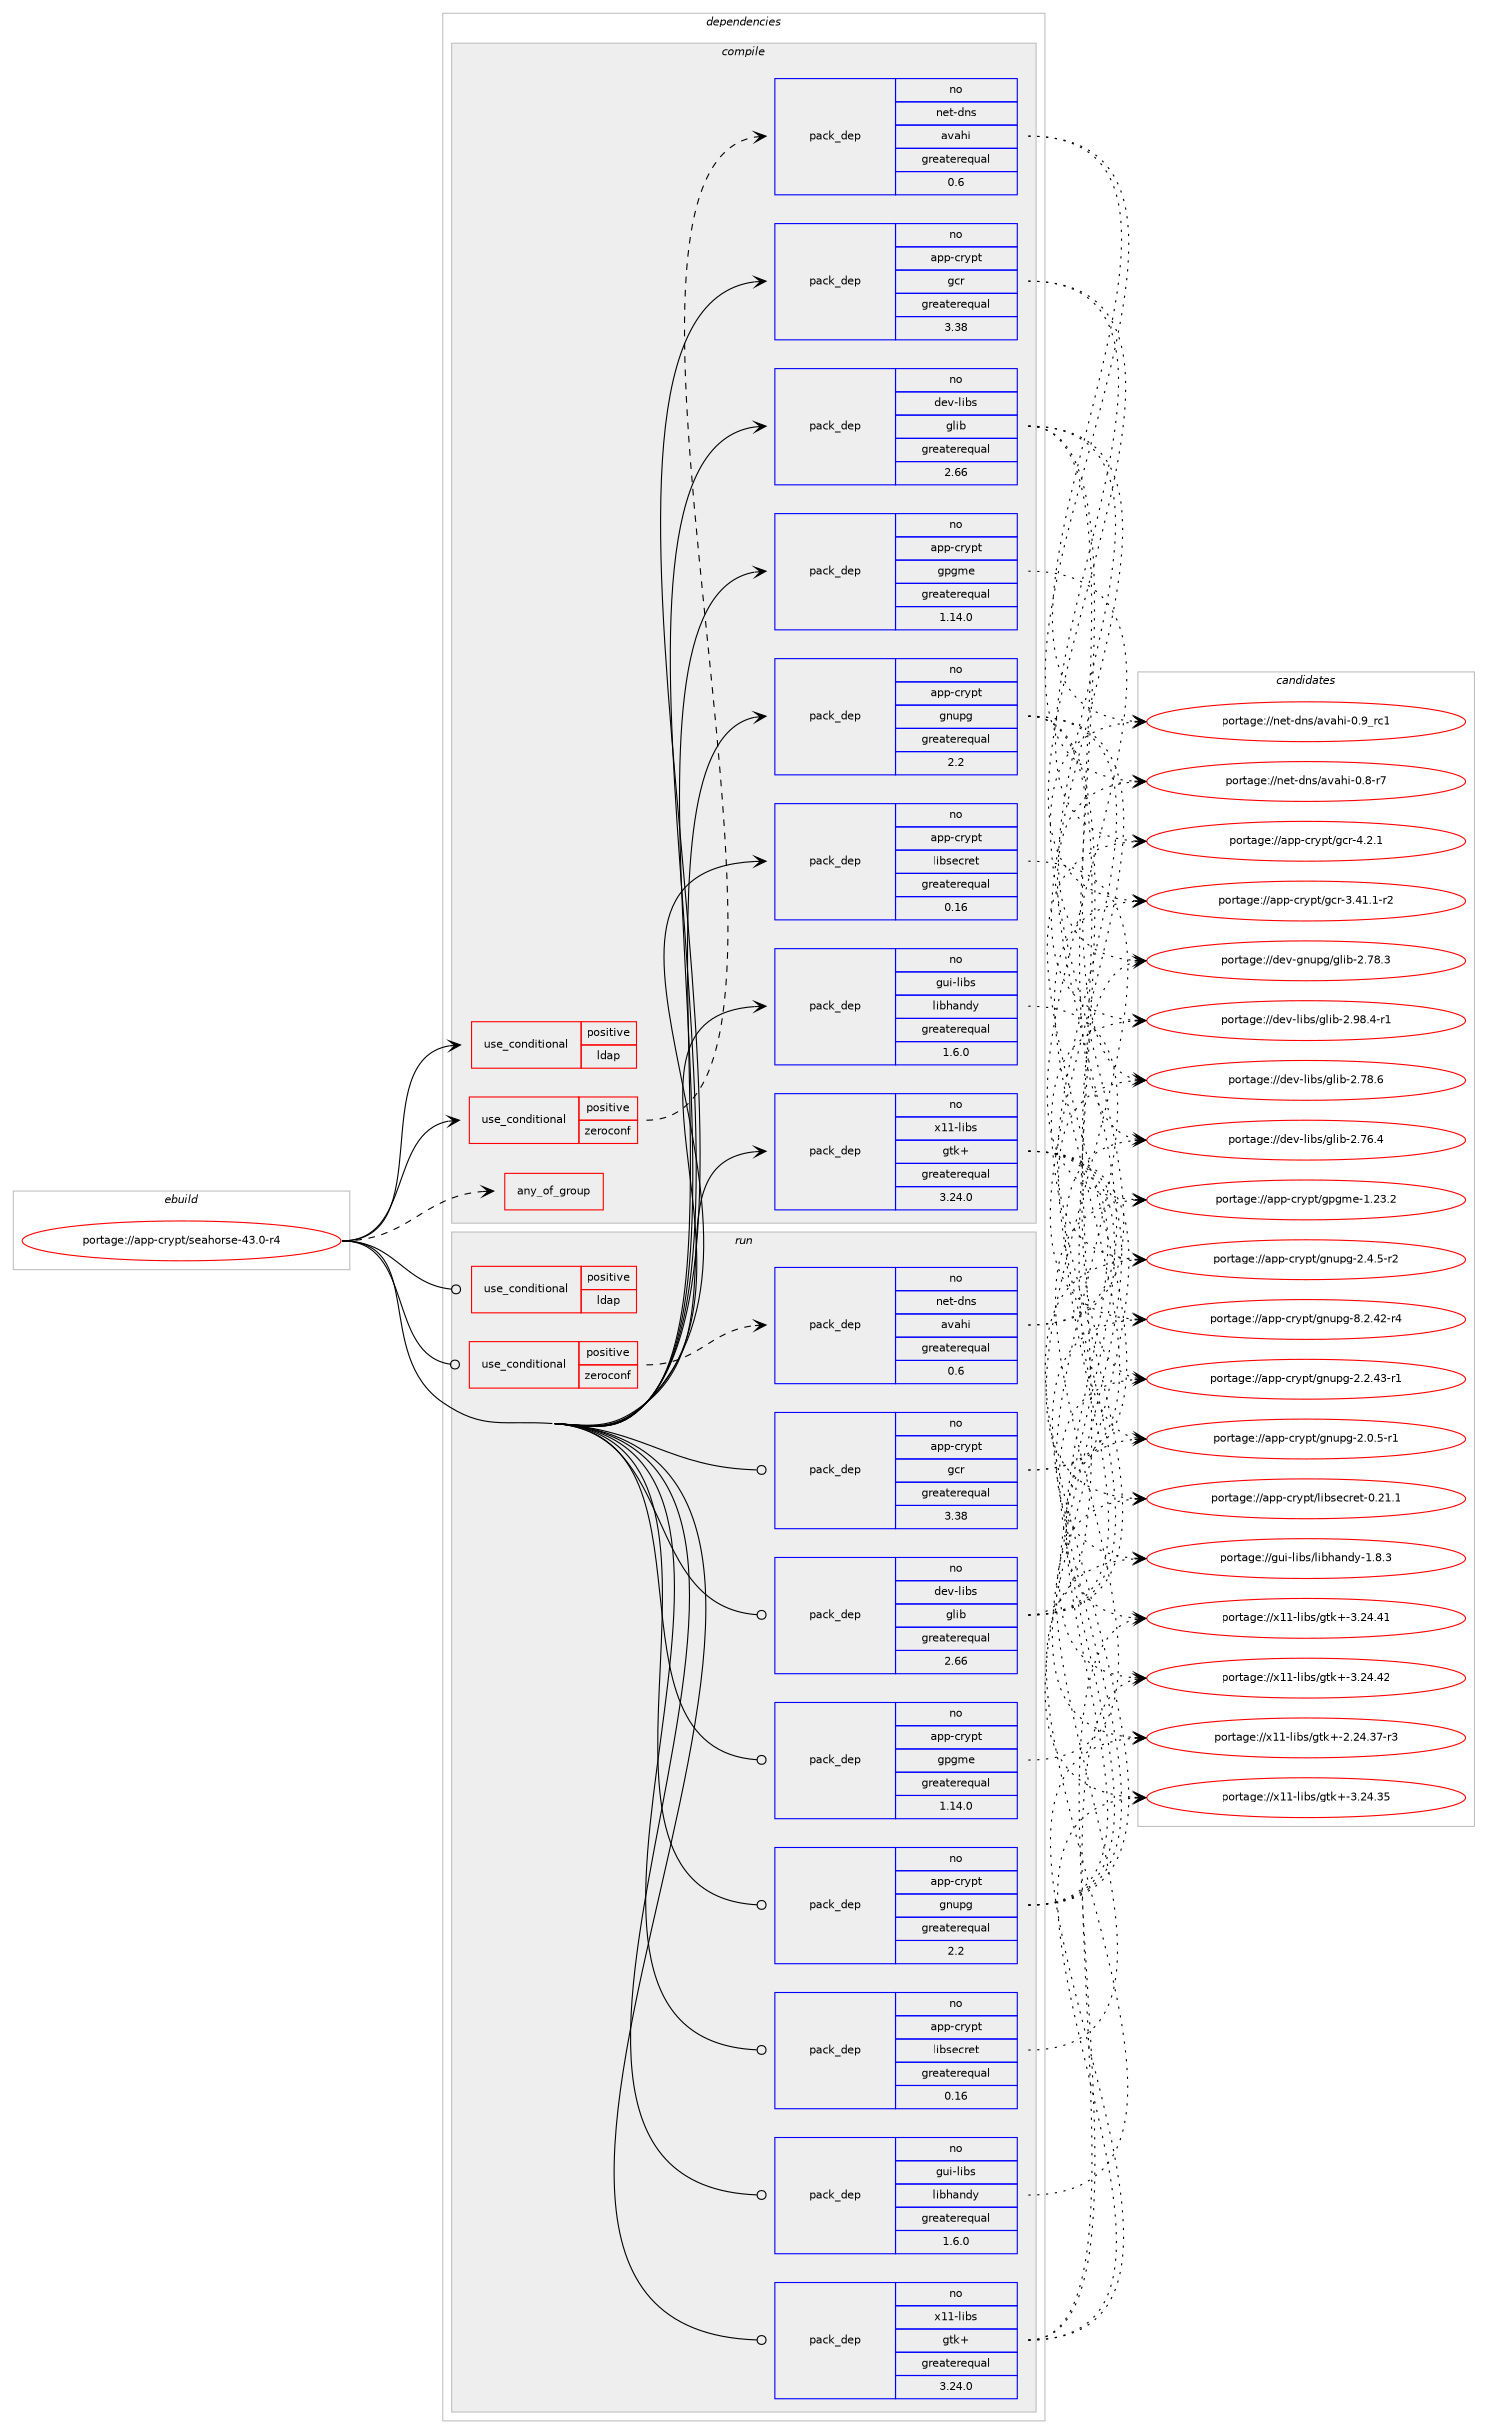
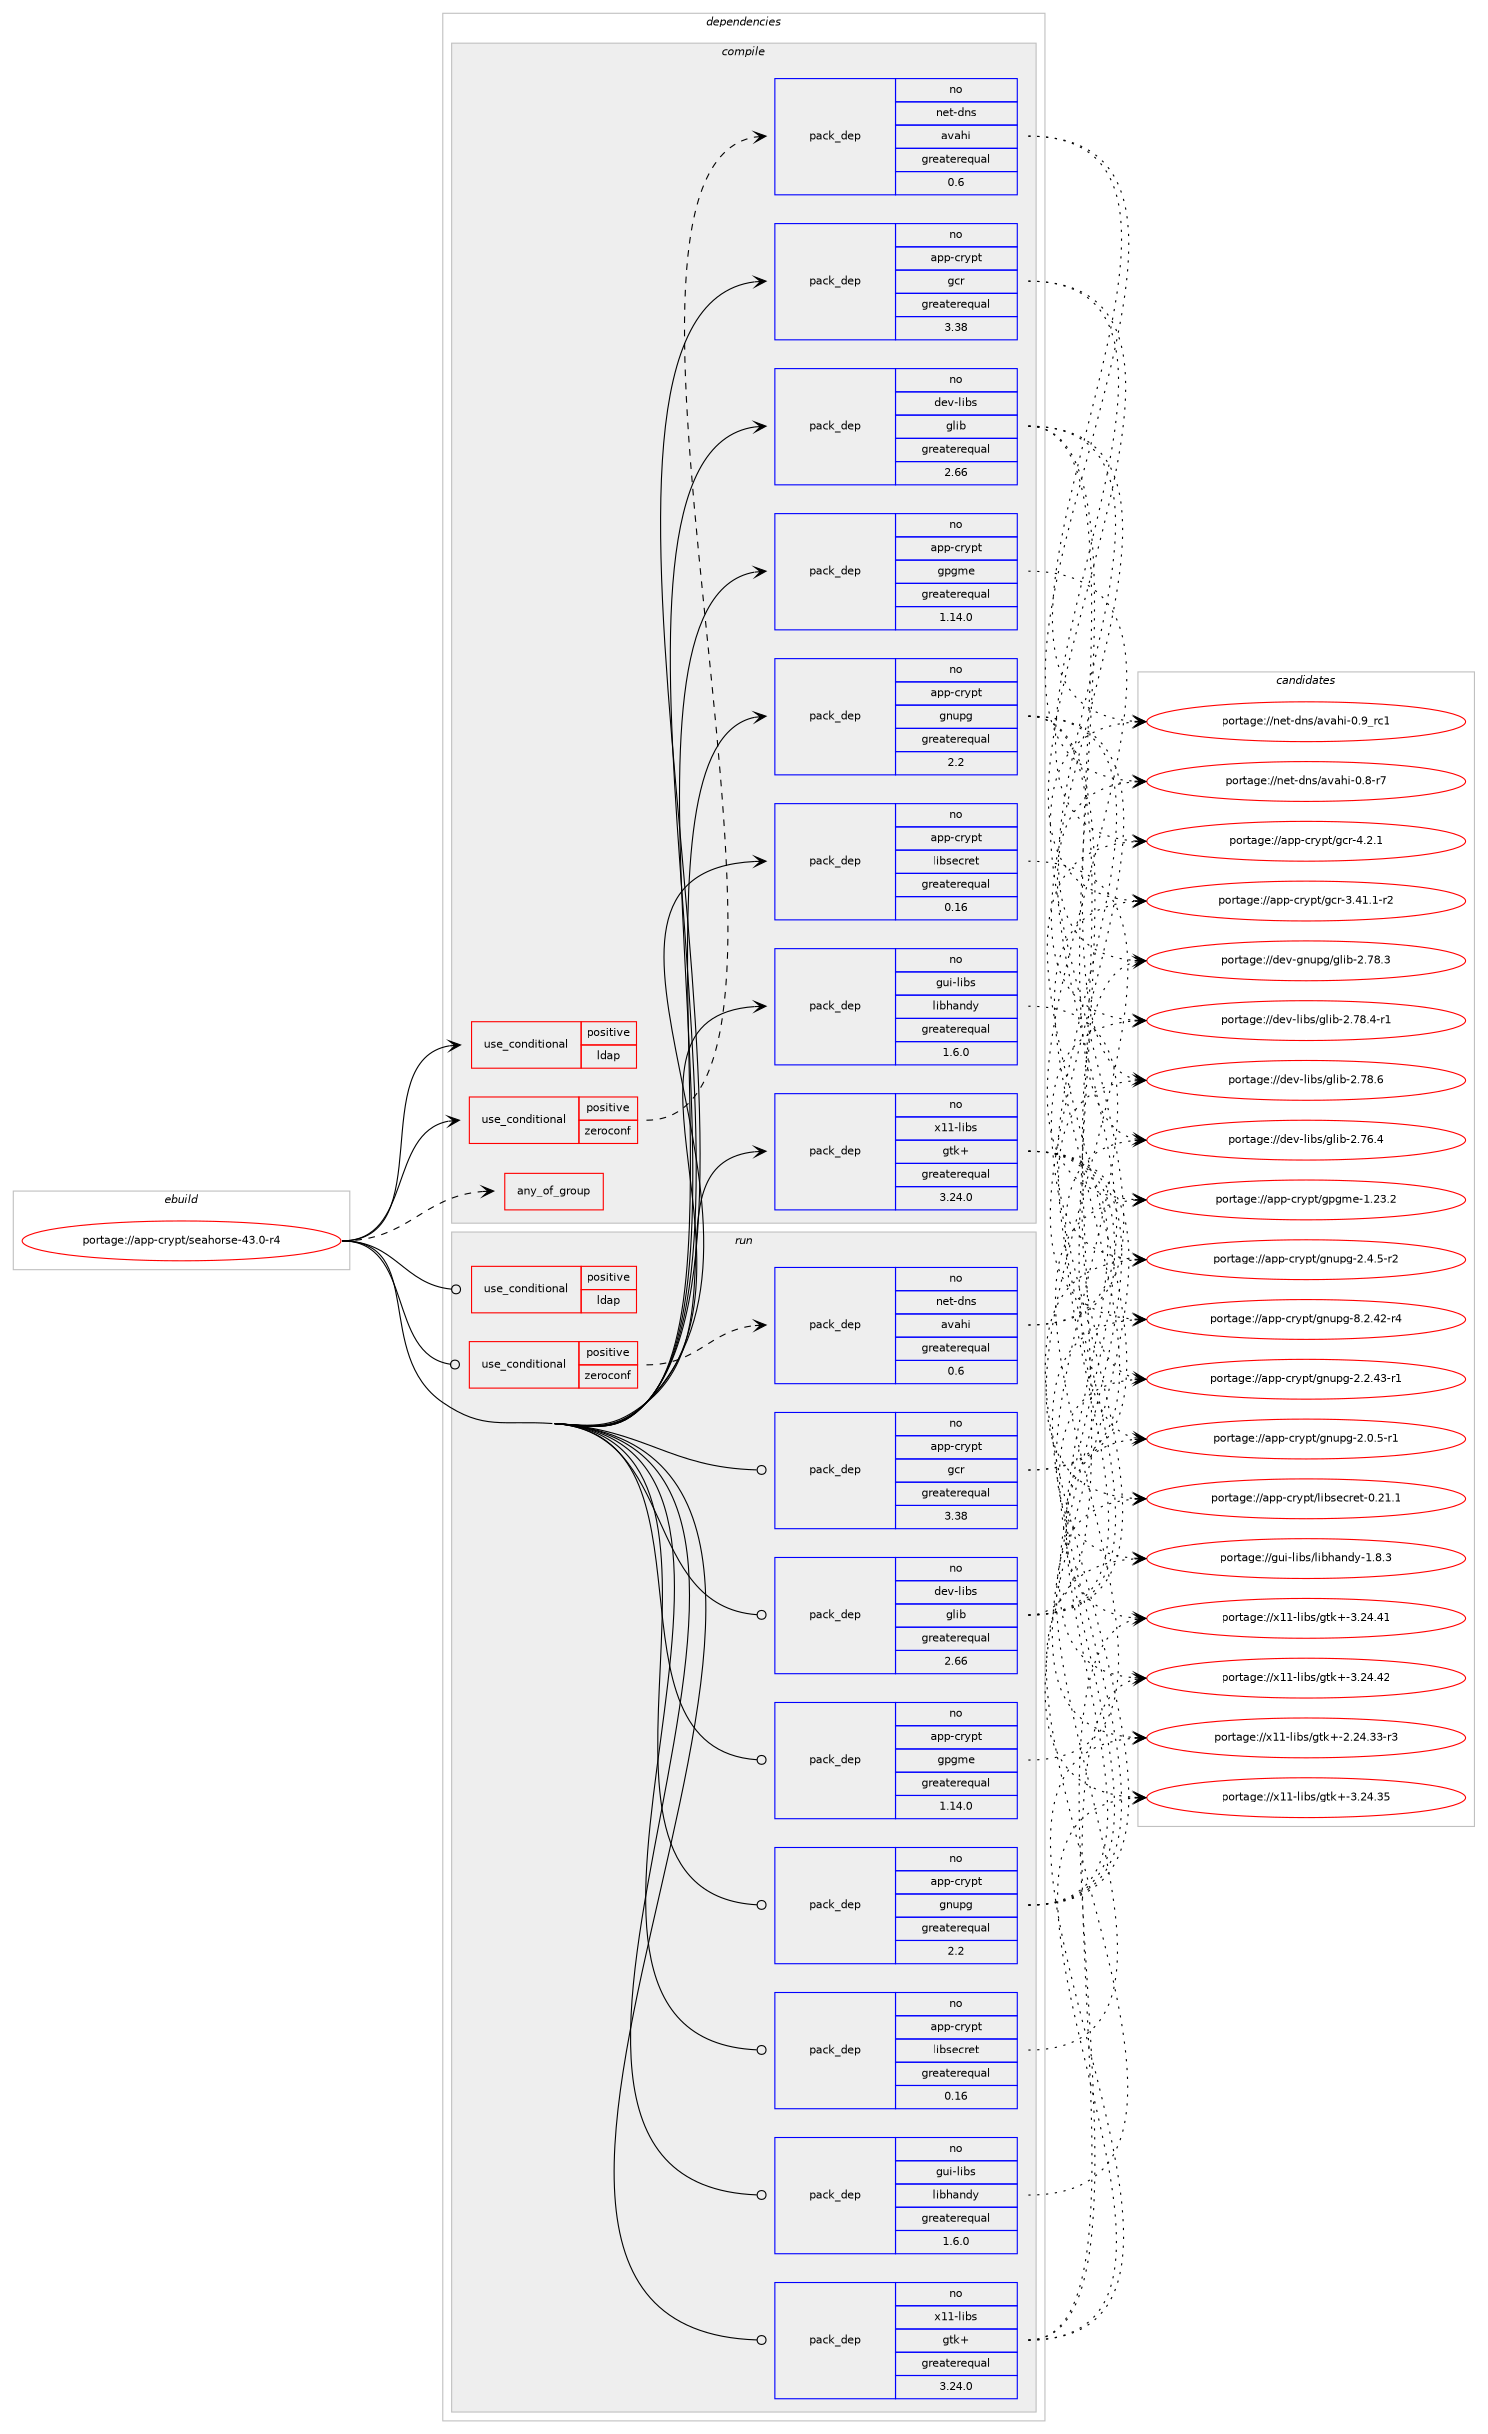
(1306, 1021) -> (1306, 1021)
(1306, 1738) -> (1306, 1738)
